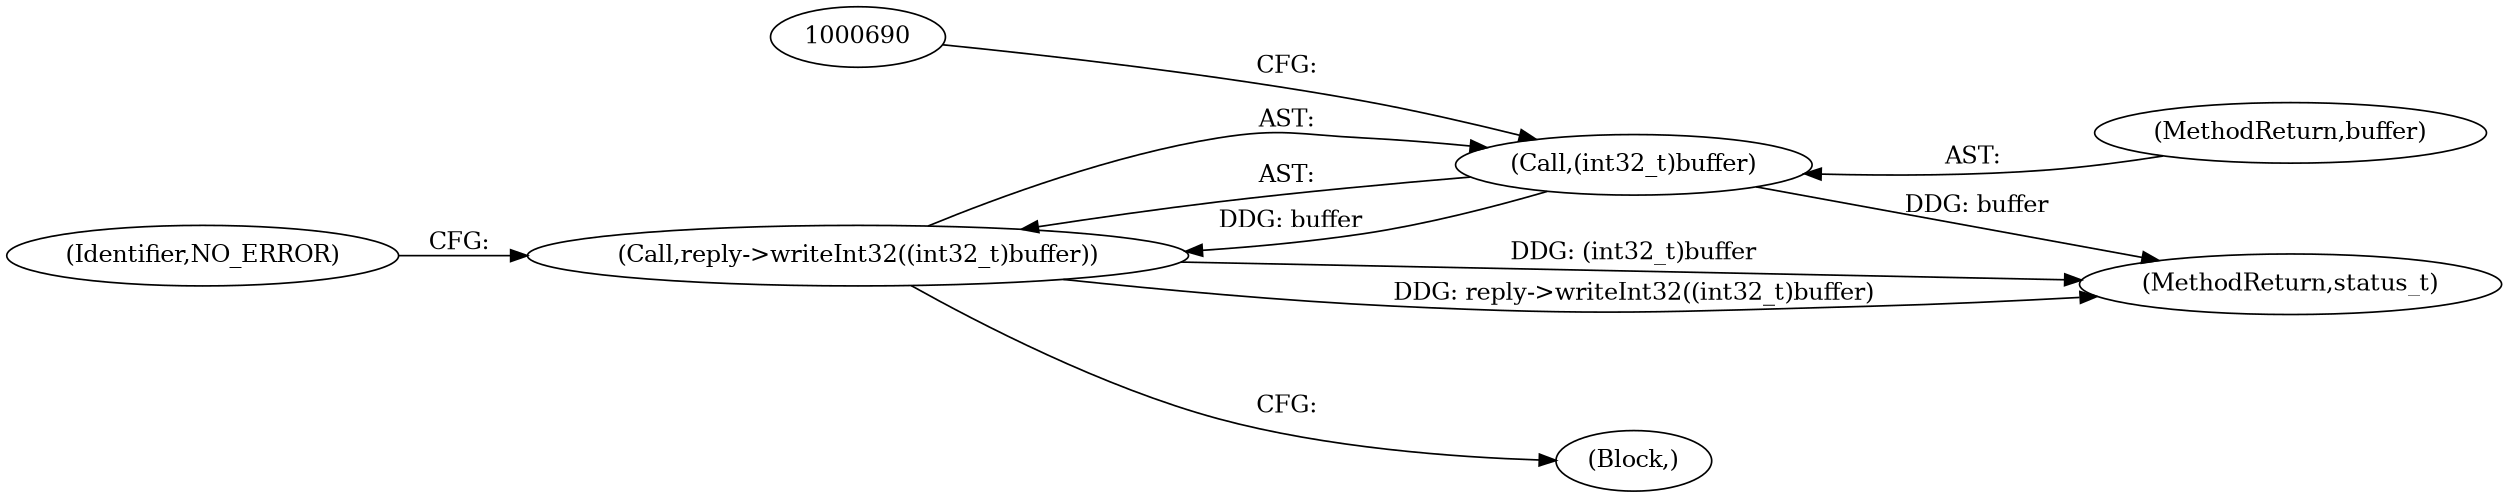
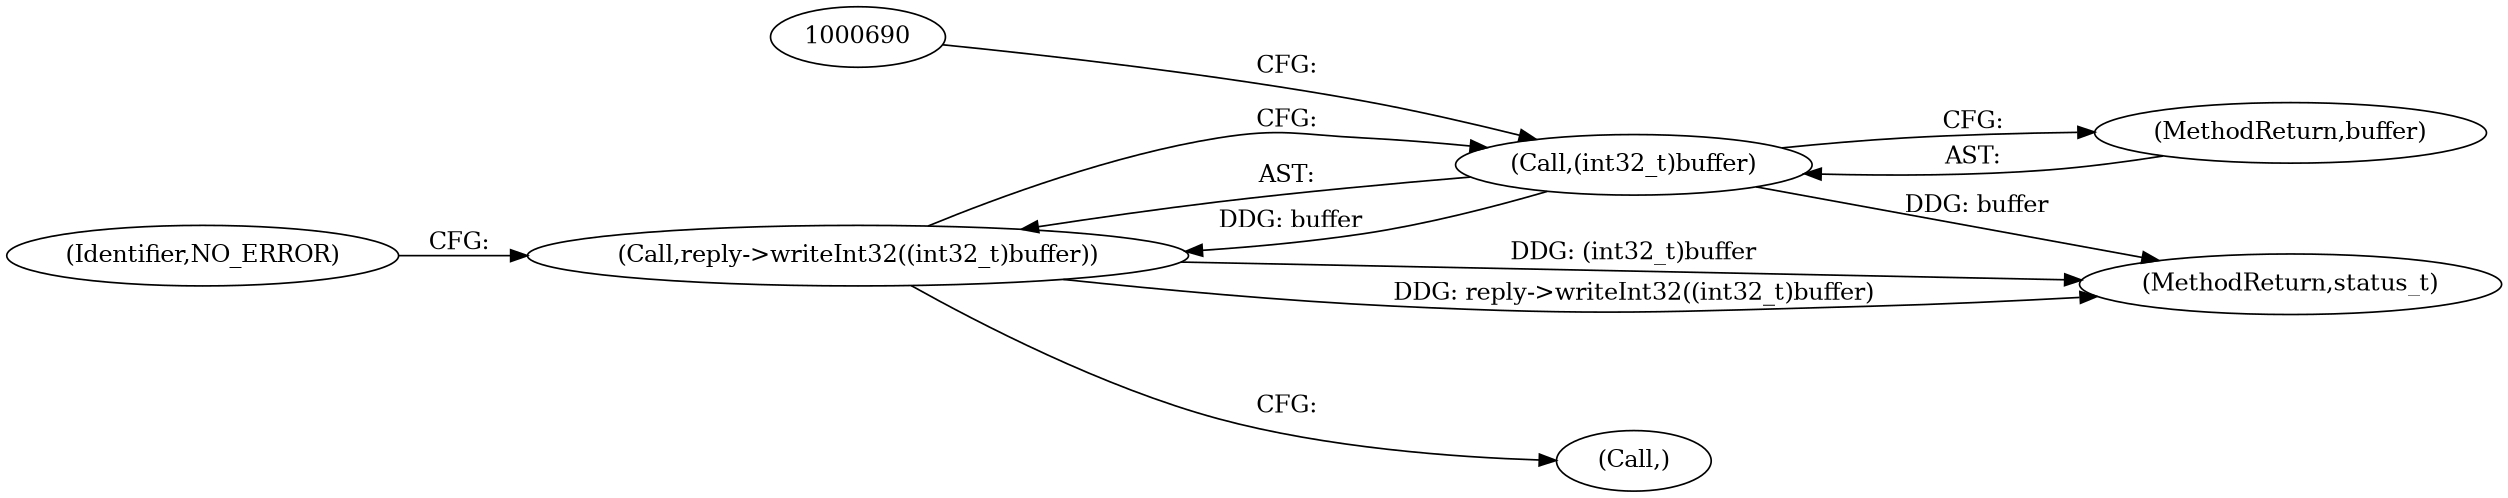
(1291, 120) -> (1291, 120)
none -> (1930, 137)
(1634, 461) -> (1634, 461)
